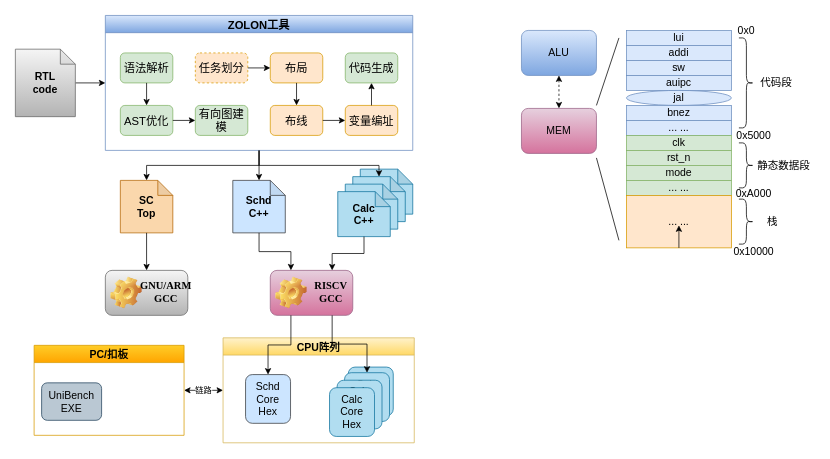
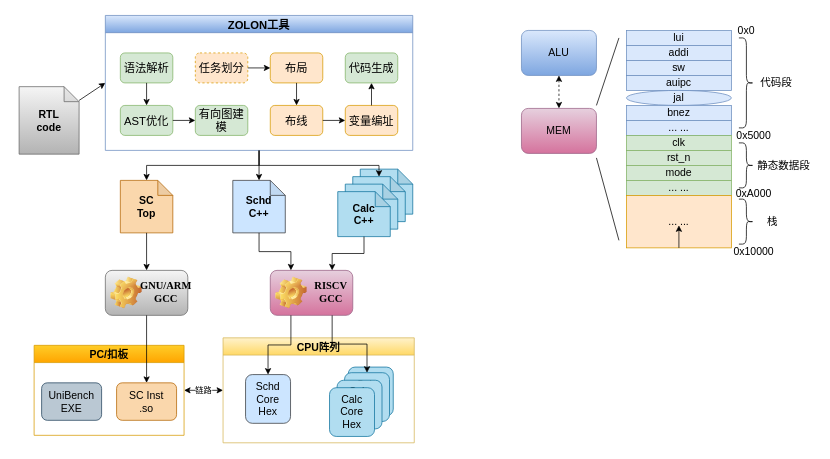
(45, 83) -> (49, 120)
none -> (147, 347)
none -> (147, 402)
